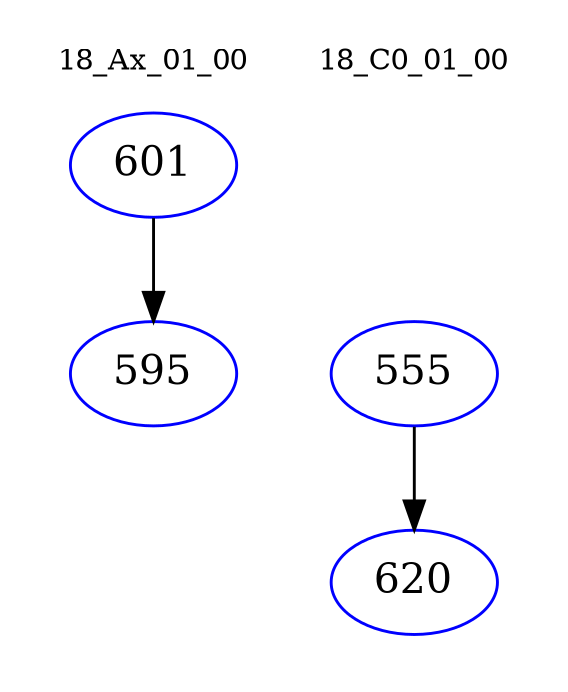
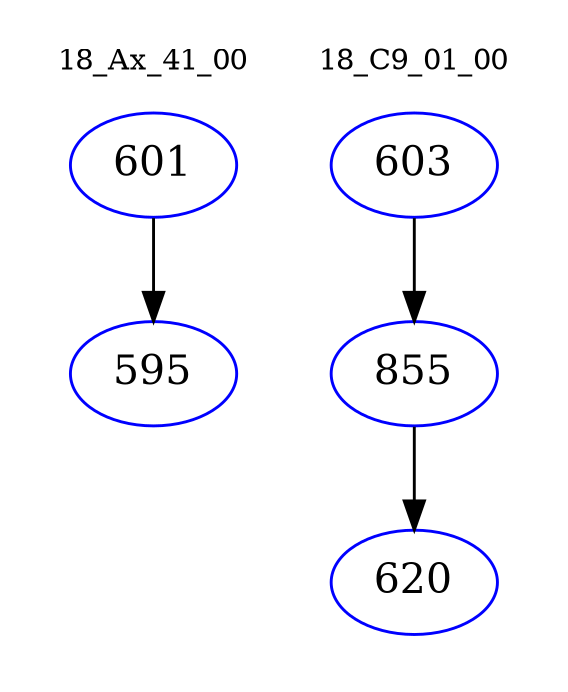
(154, 62) -> (154, 62)
(414, 62) -> (414, 62)
none -> (414, 165)
(414, 374) -> (414, 374)
